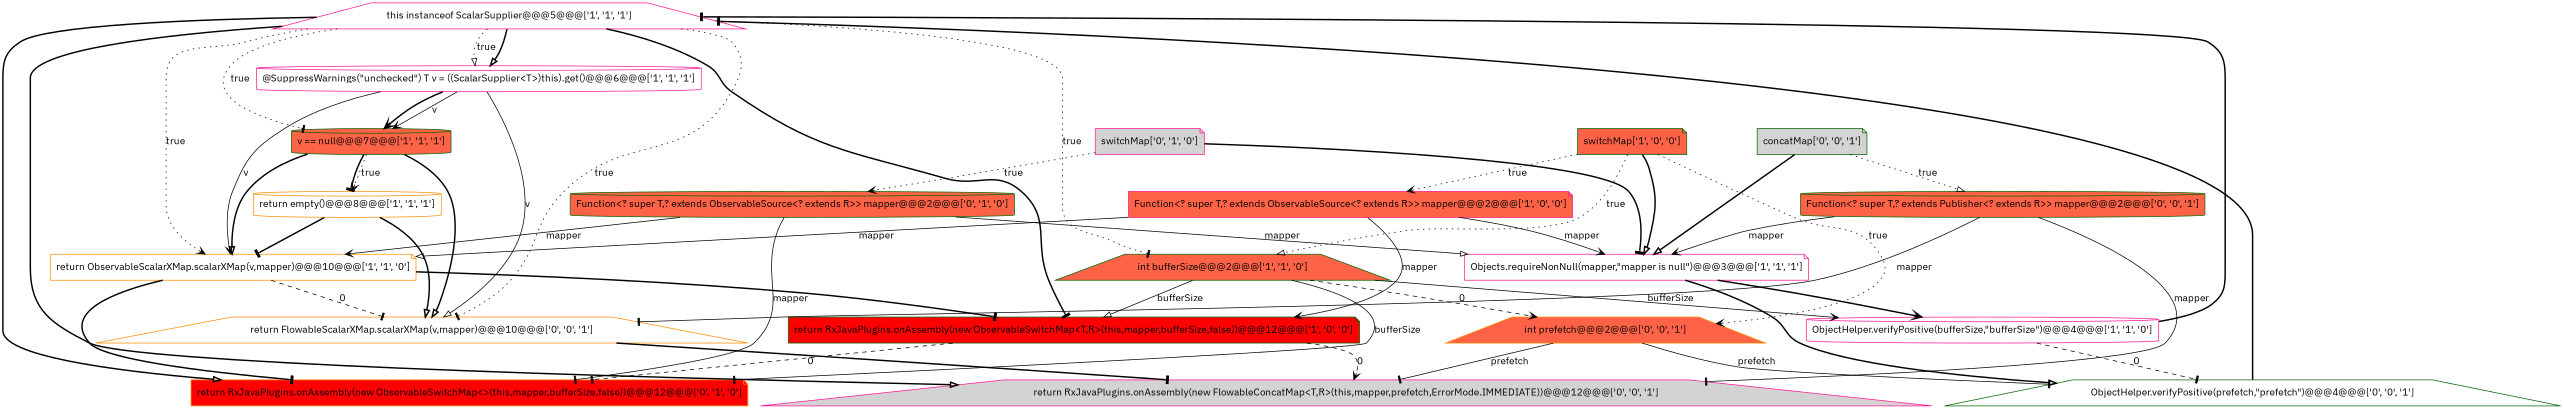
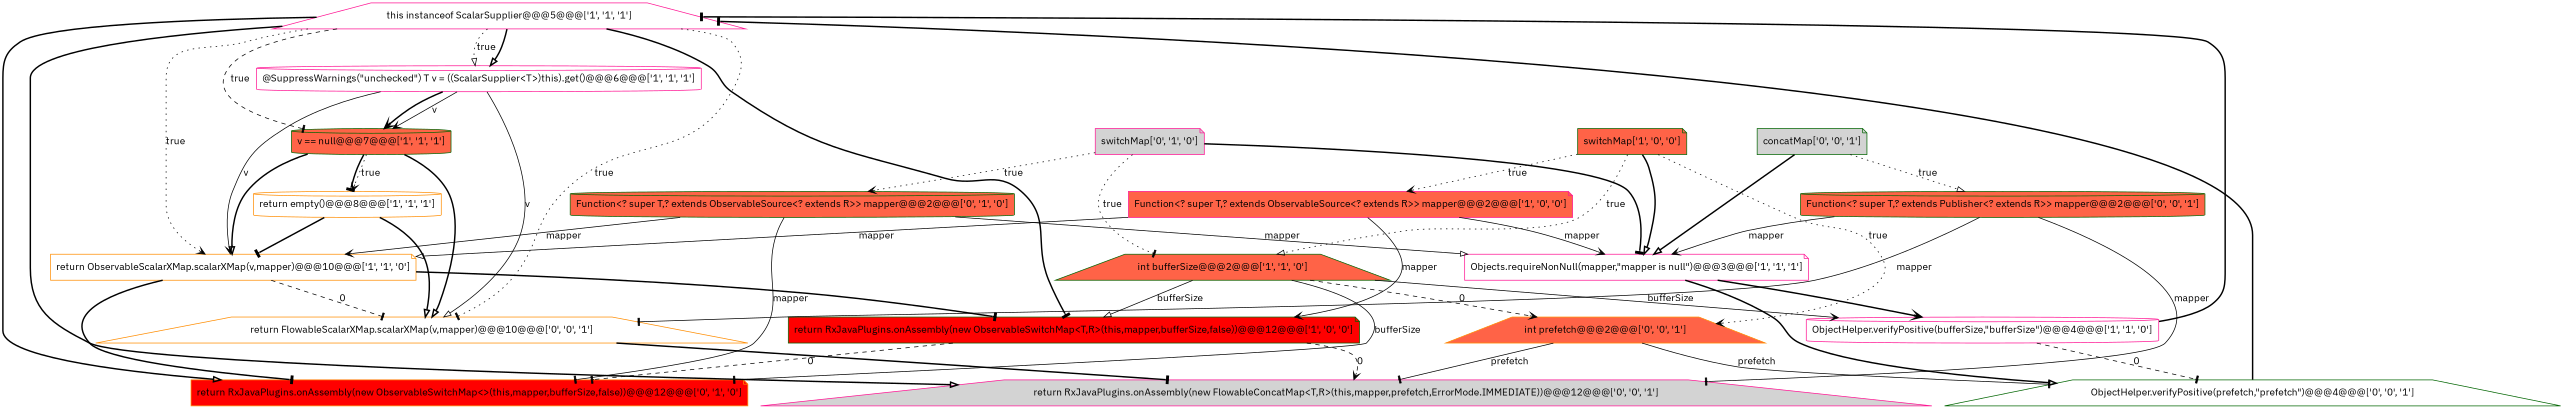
(1008, 49) -> (1100, 211)
(231, 65) -> (231, 65)
